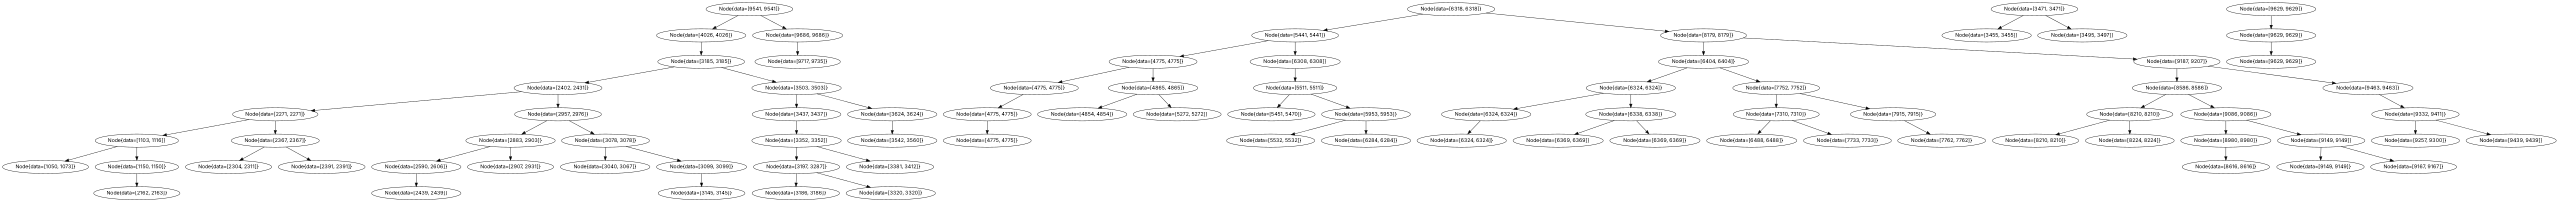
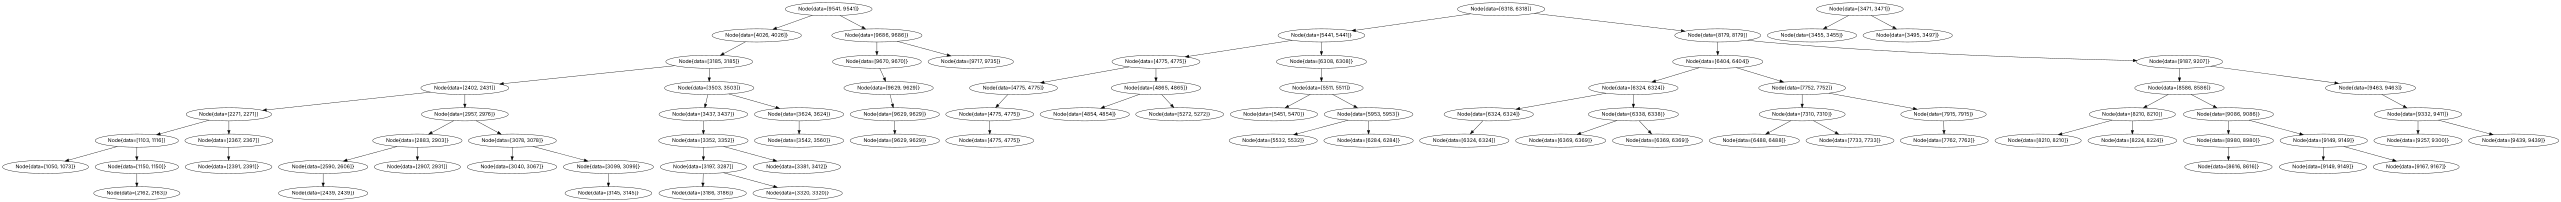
none -> (877, 62)
(229, 167) -> none
